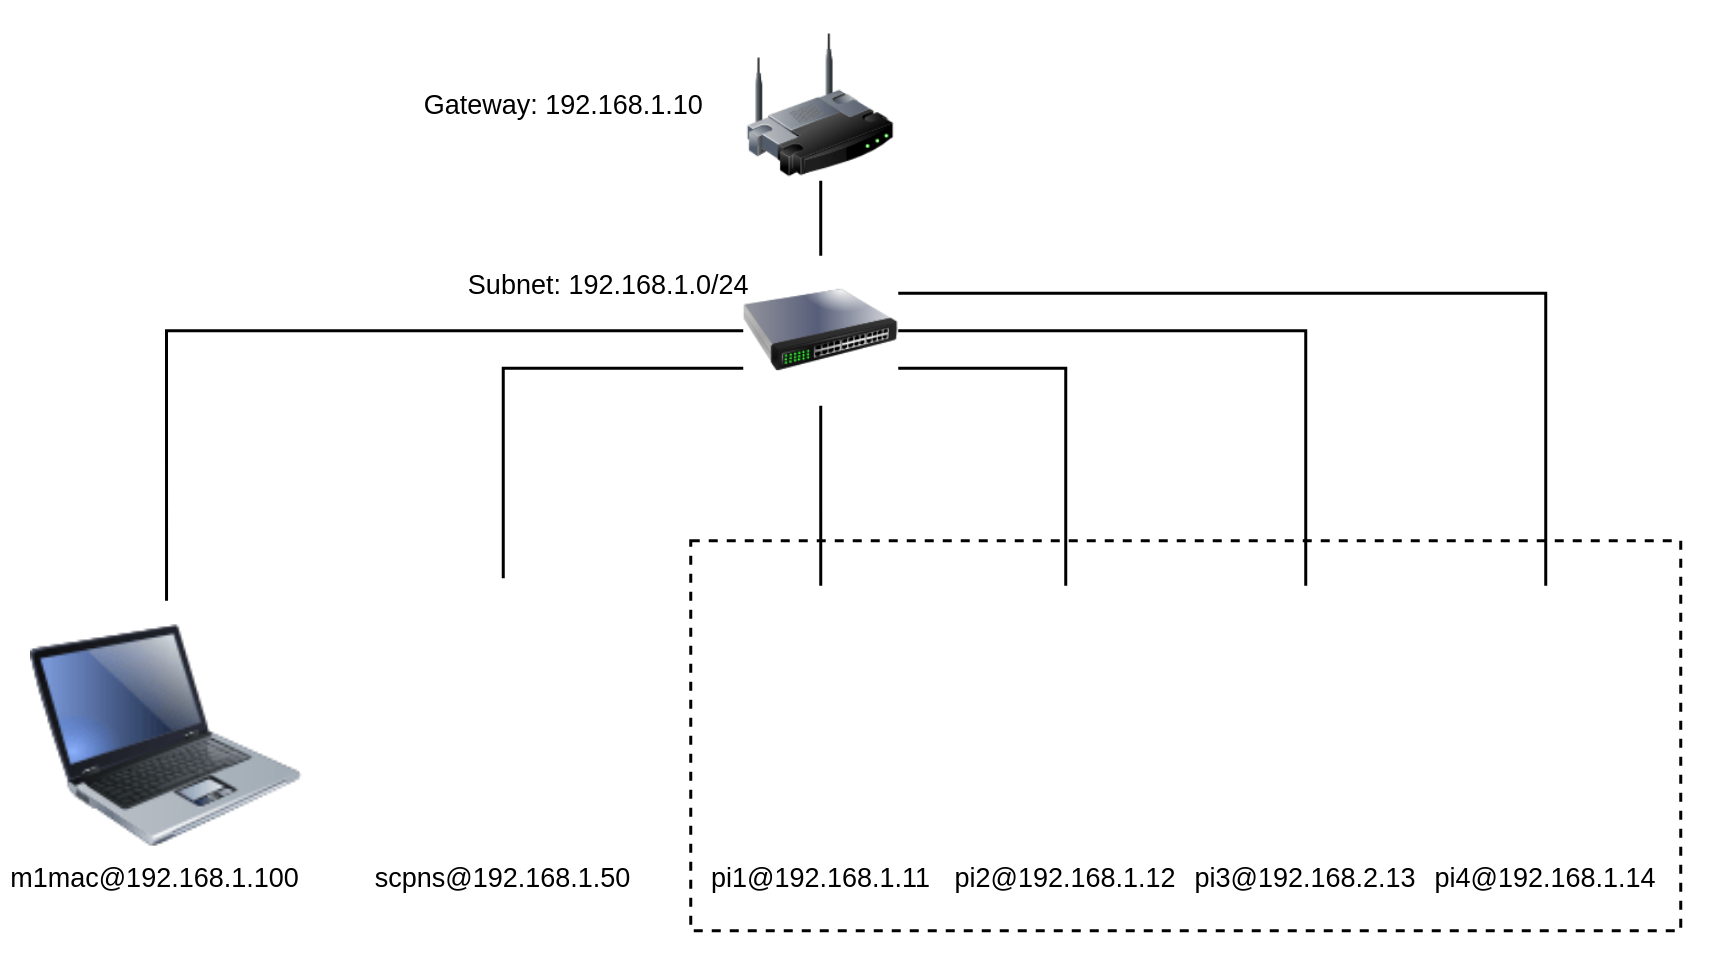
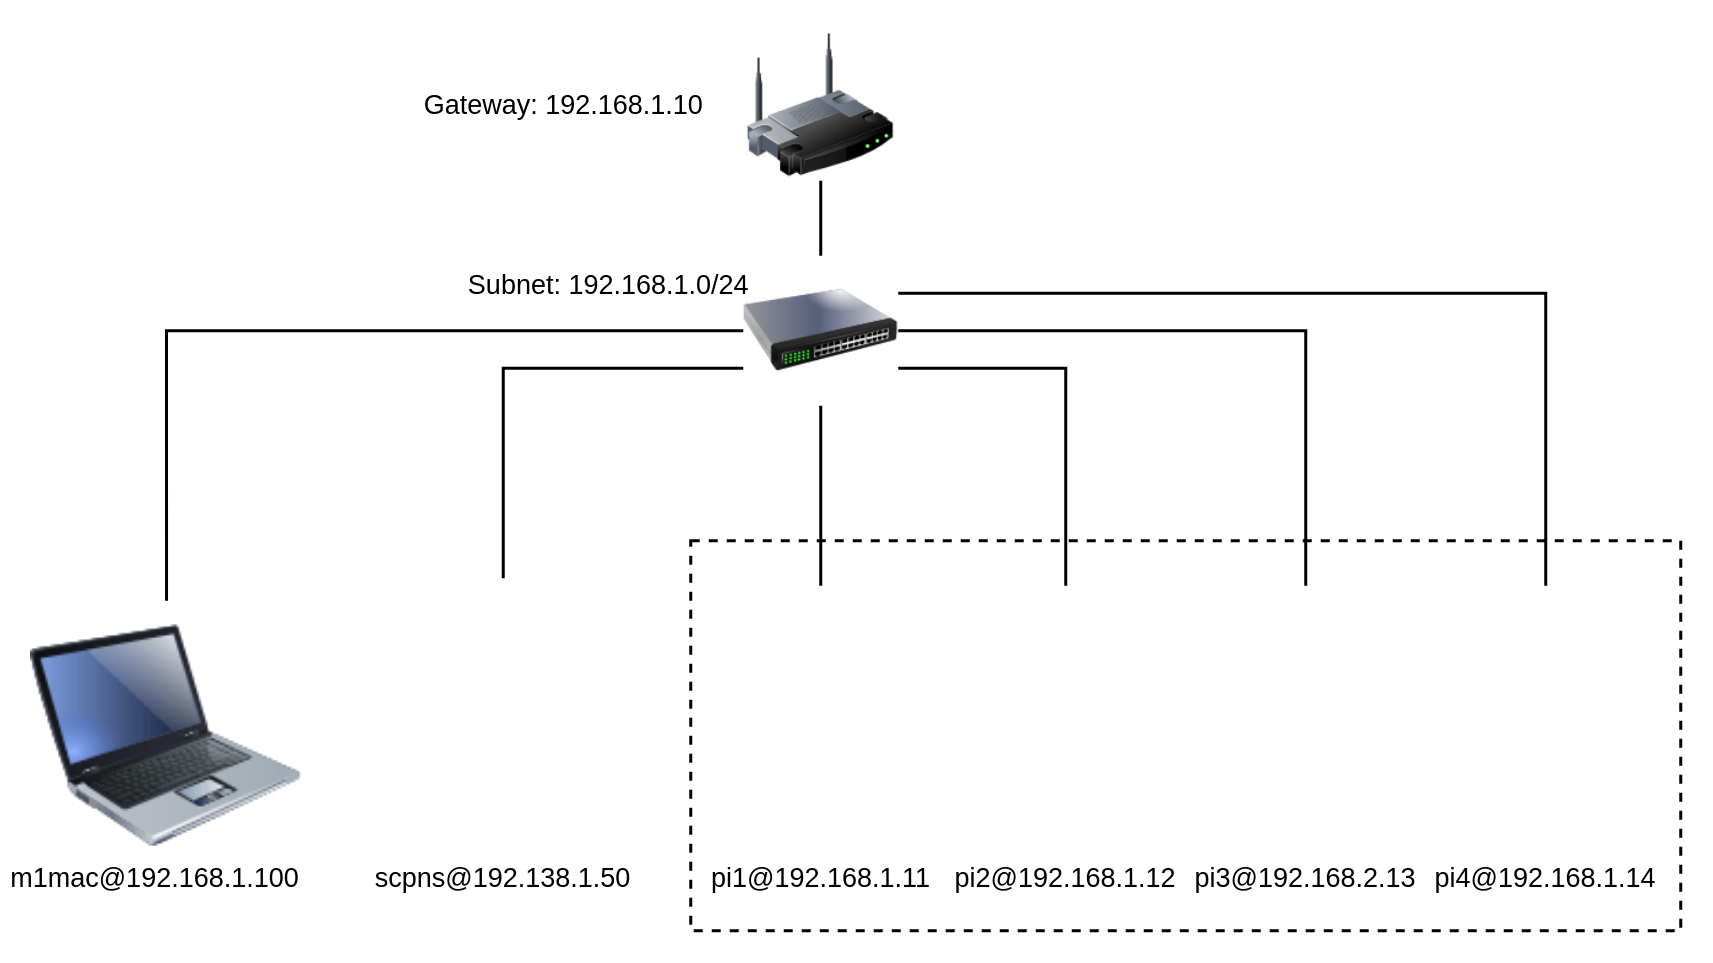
(503, 878) -> (503, 878)
